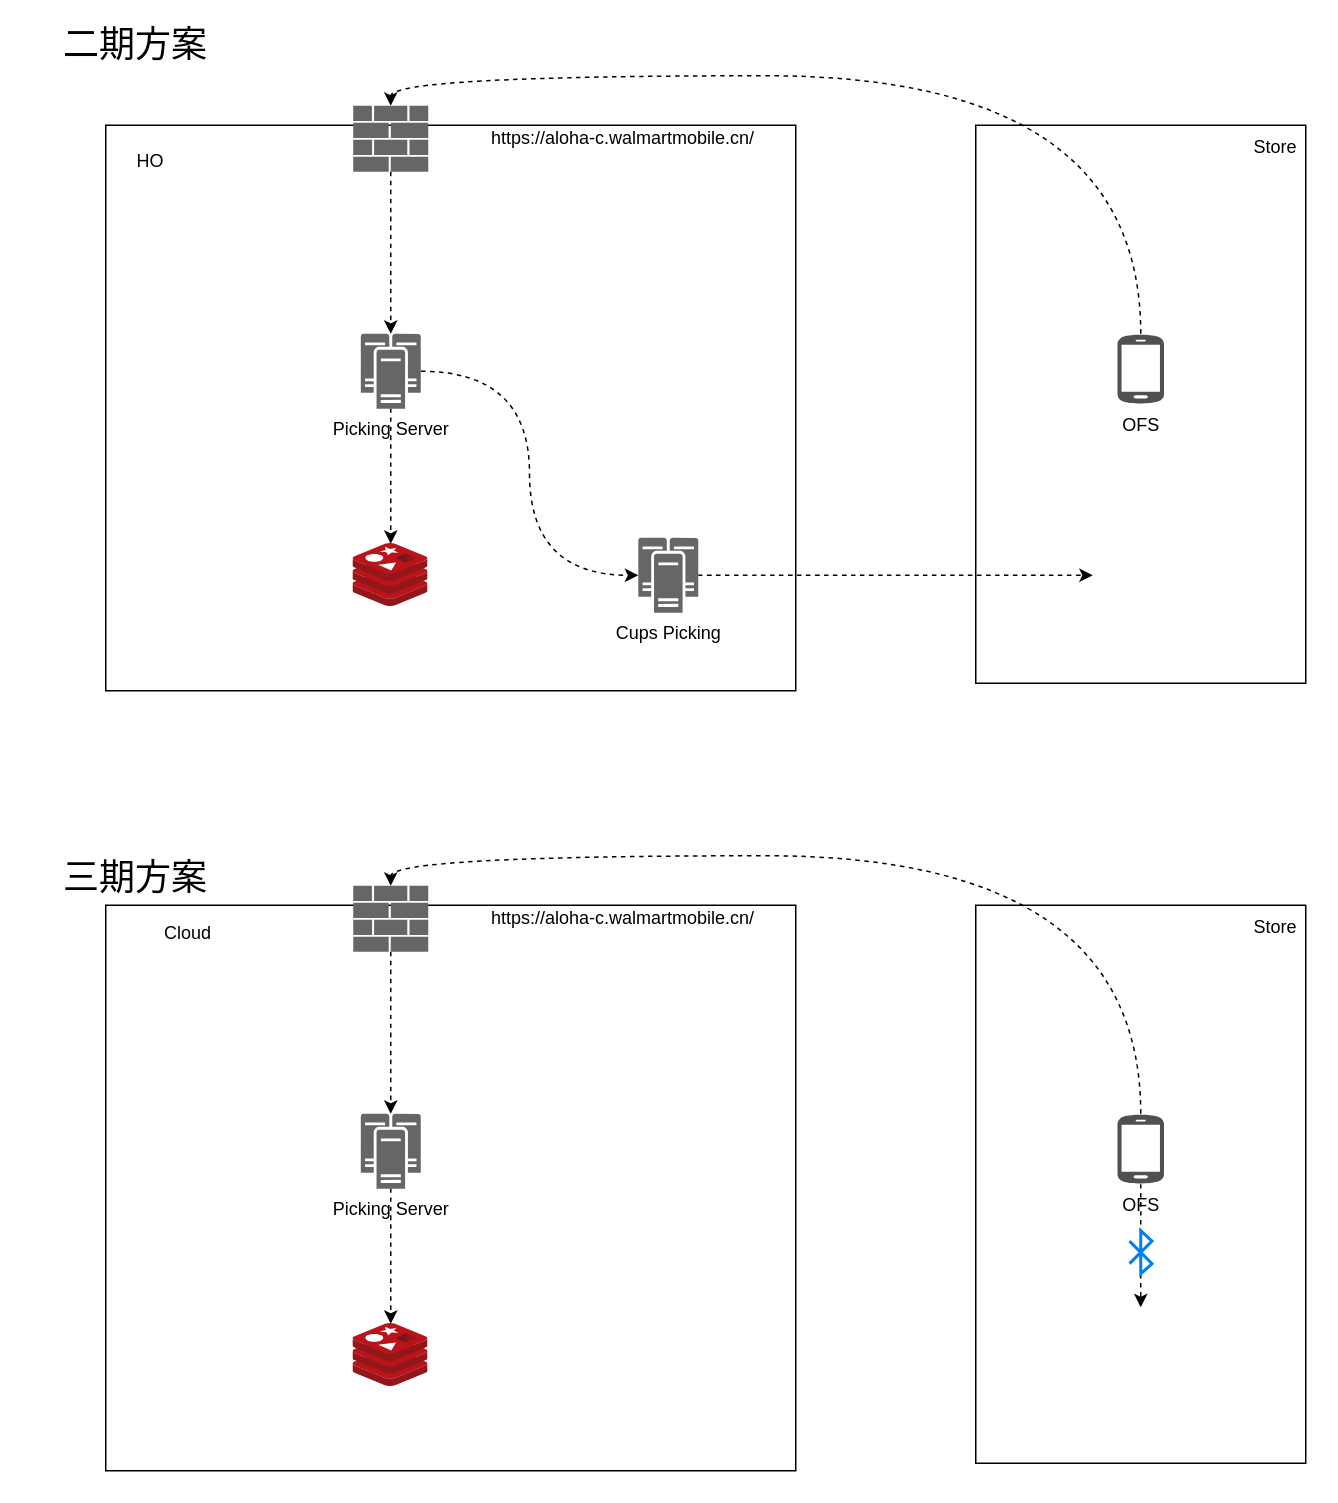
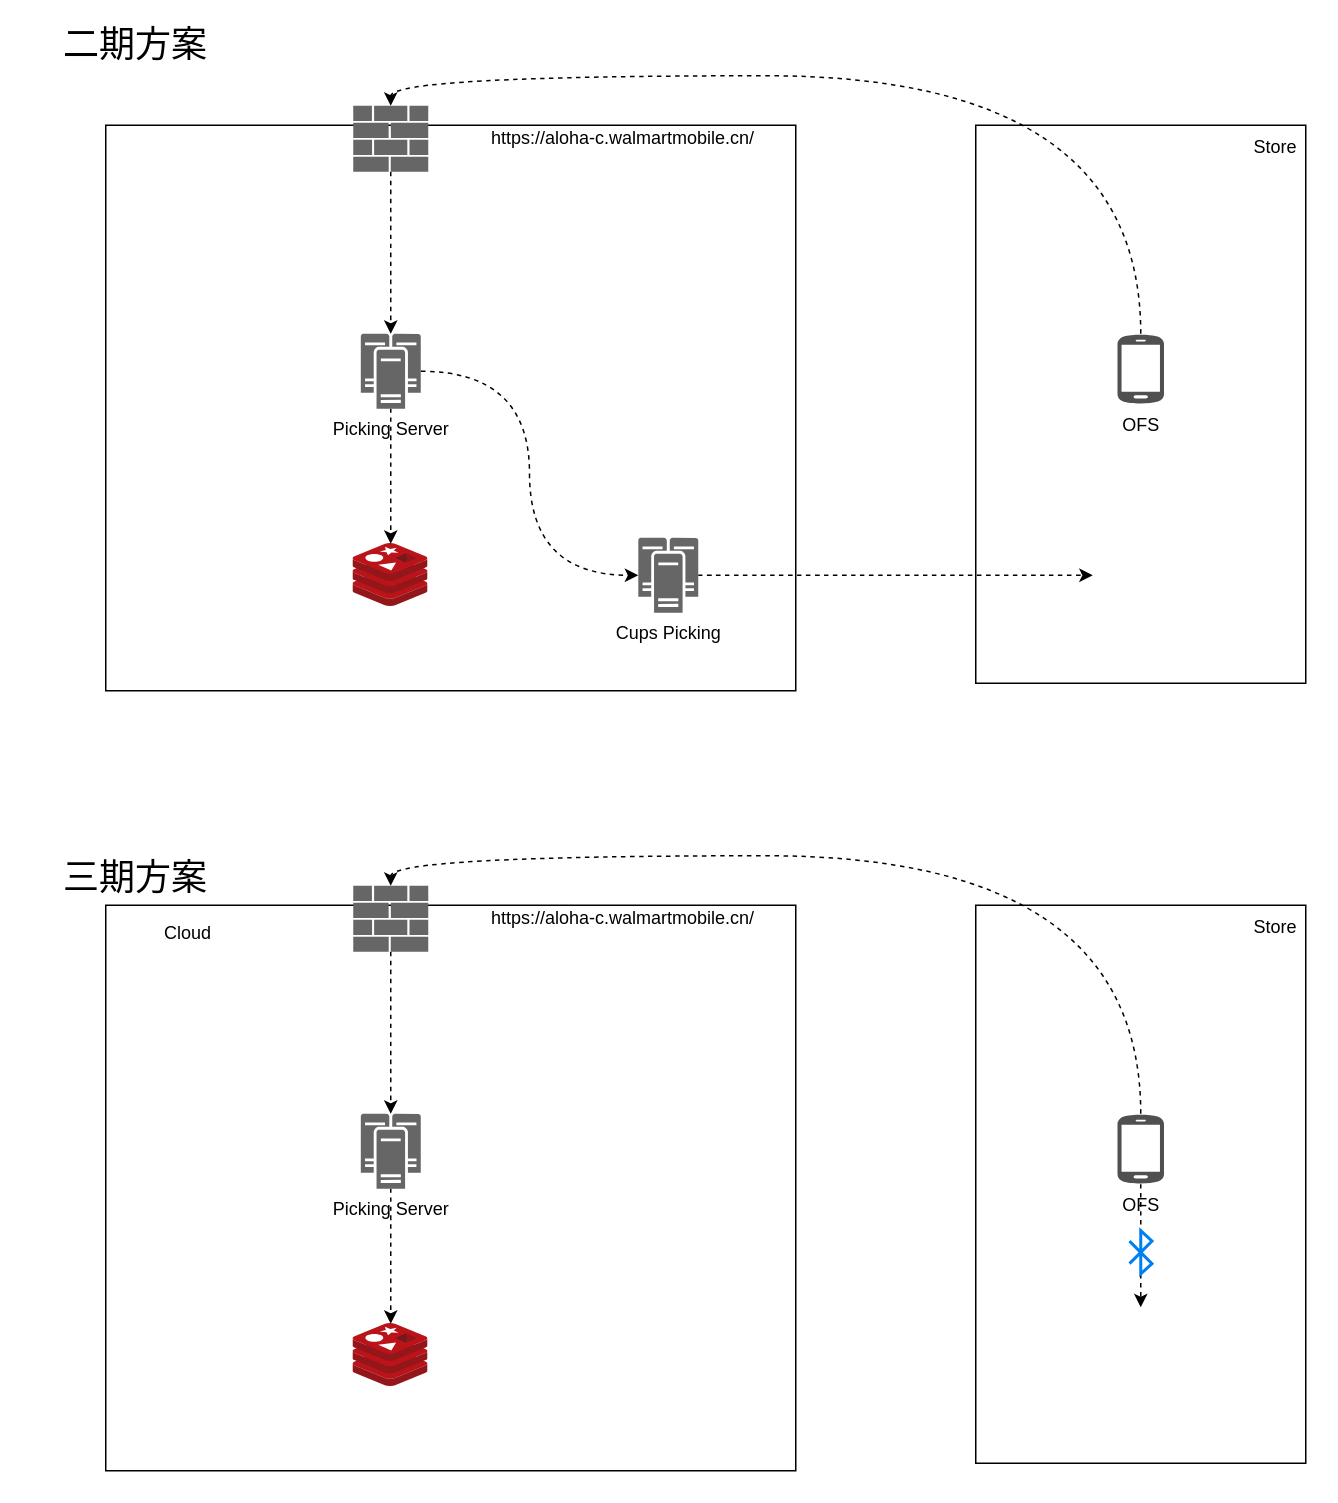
(151, 161) -> none
